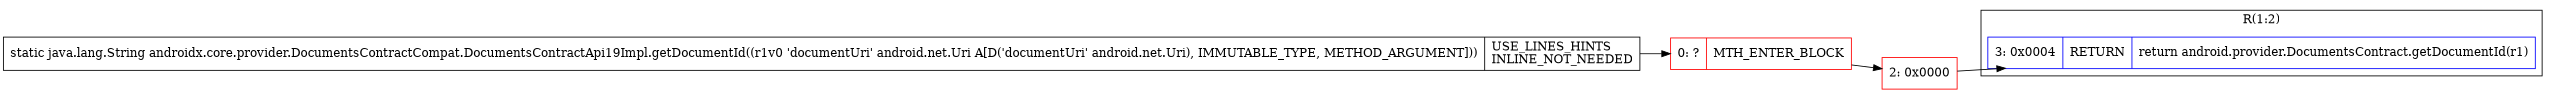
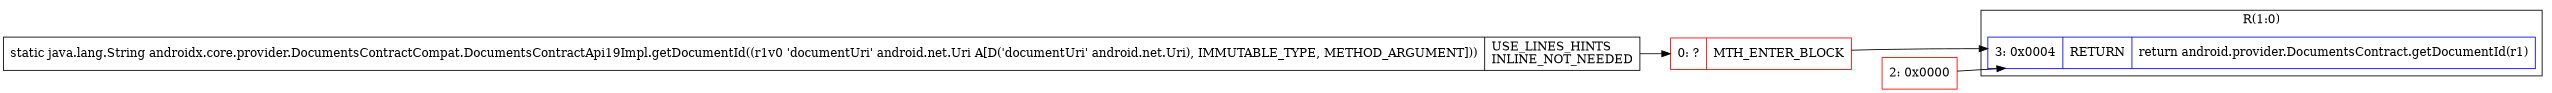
(2262, 20) -> (2262, 20)
(1862, 66) -> (1915, 49)
